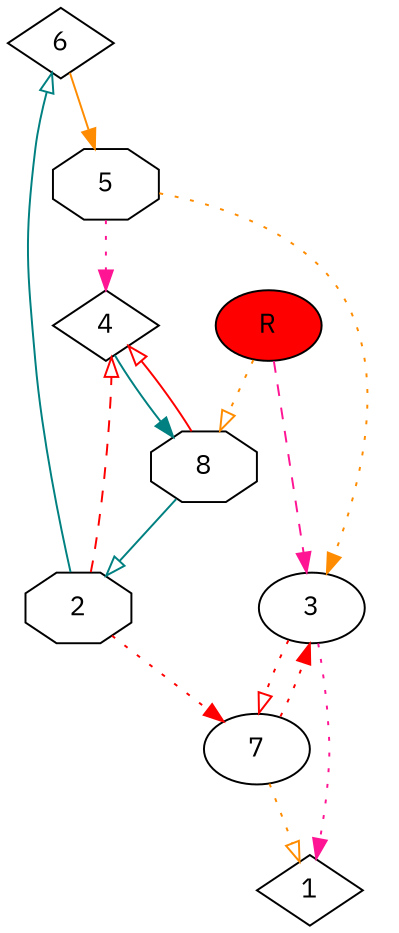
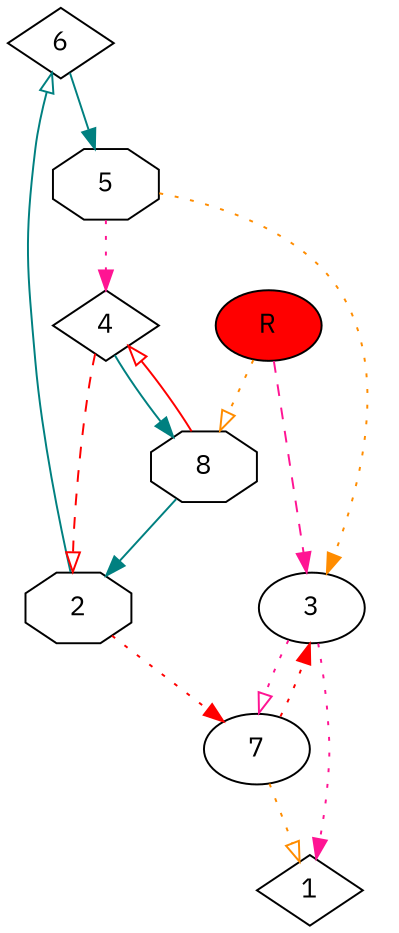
(79, 101) -> (79, 101)
(105, 475) -> (80, 452)
(148, 530) -> (148, 530)
(276, 667) -> (276, 667)
